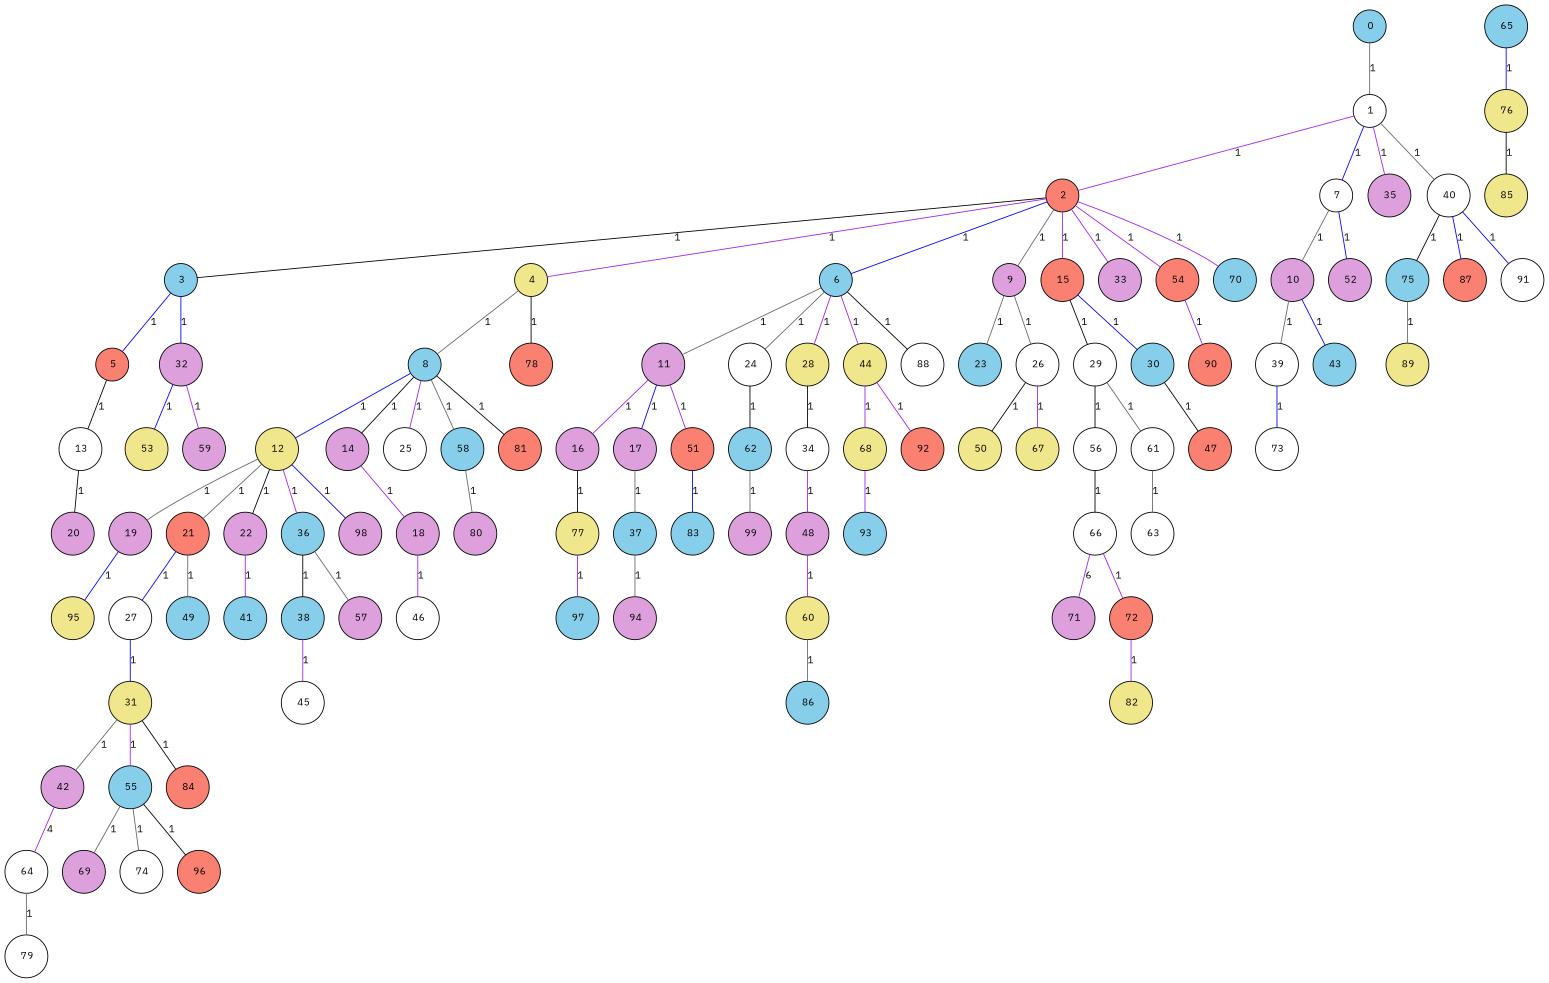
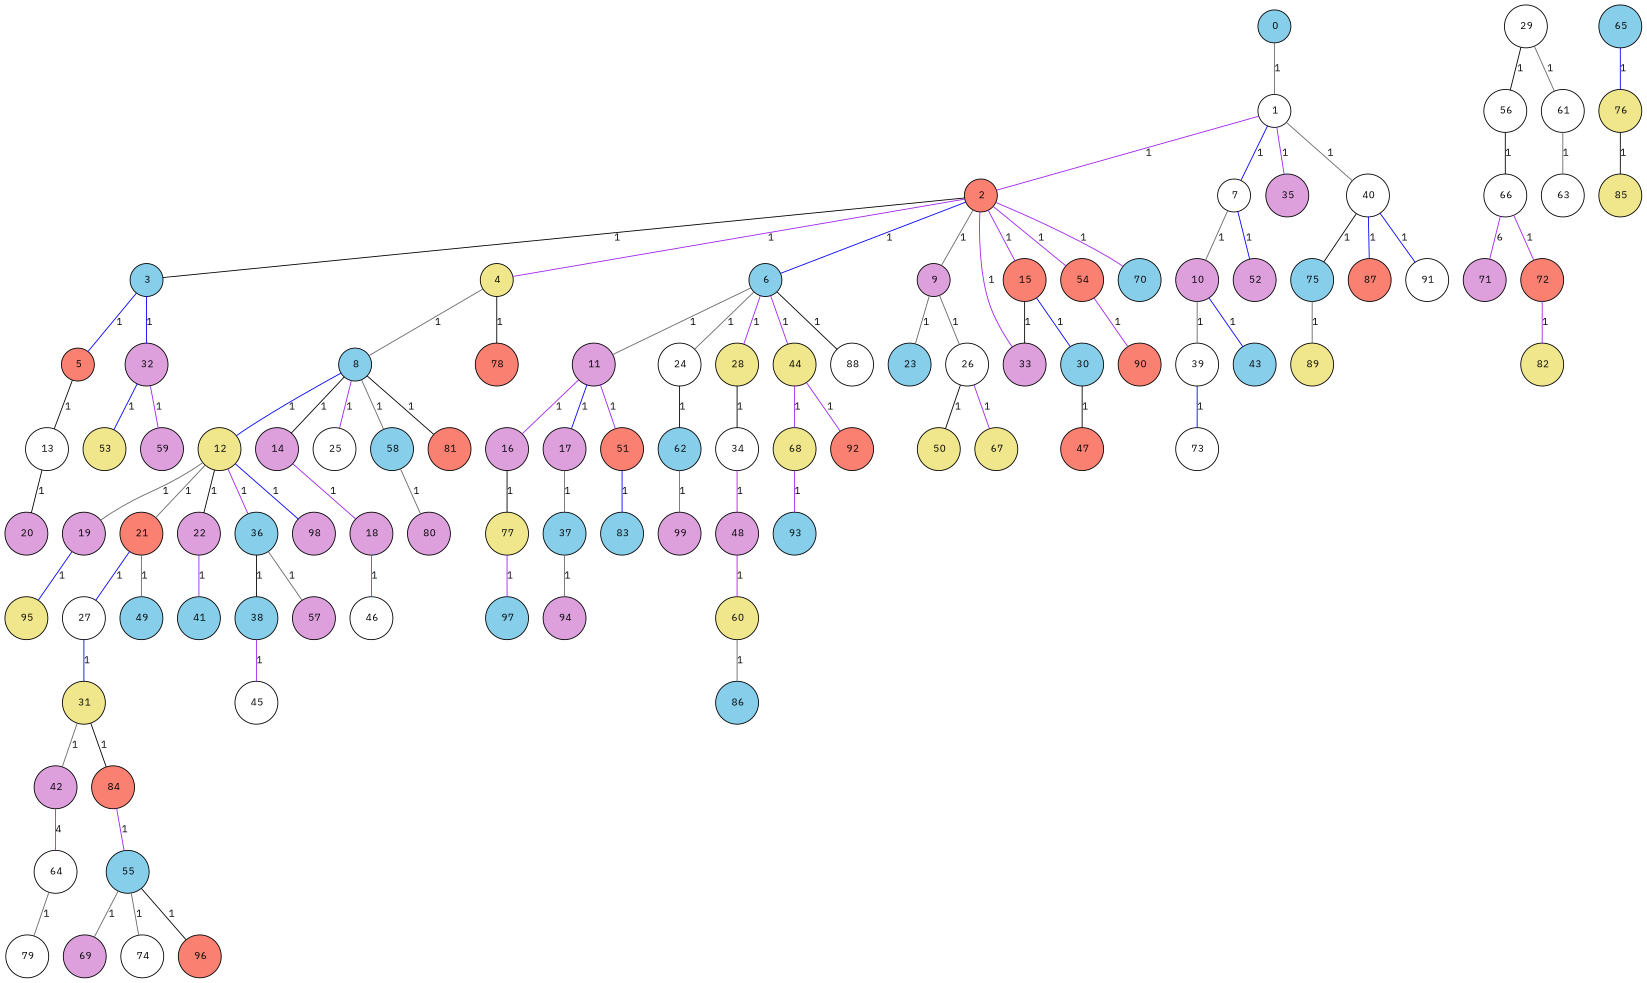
(1079, 322) -> (1025, 322)
(130, 745) -> (120, 830)
